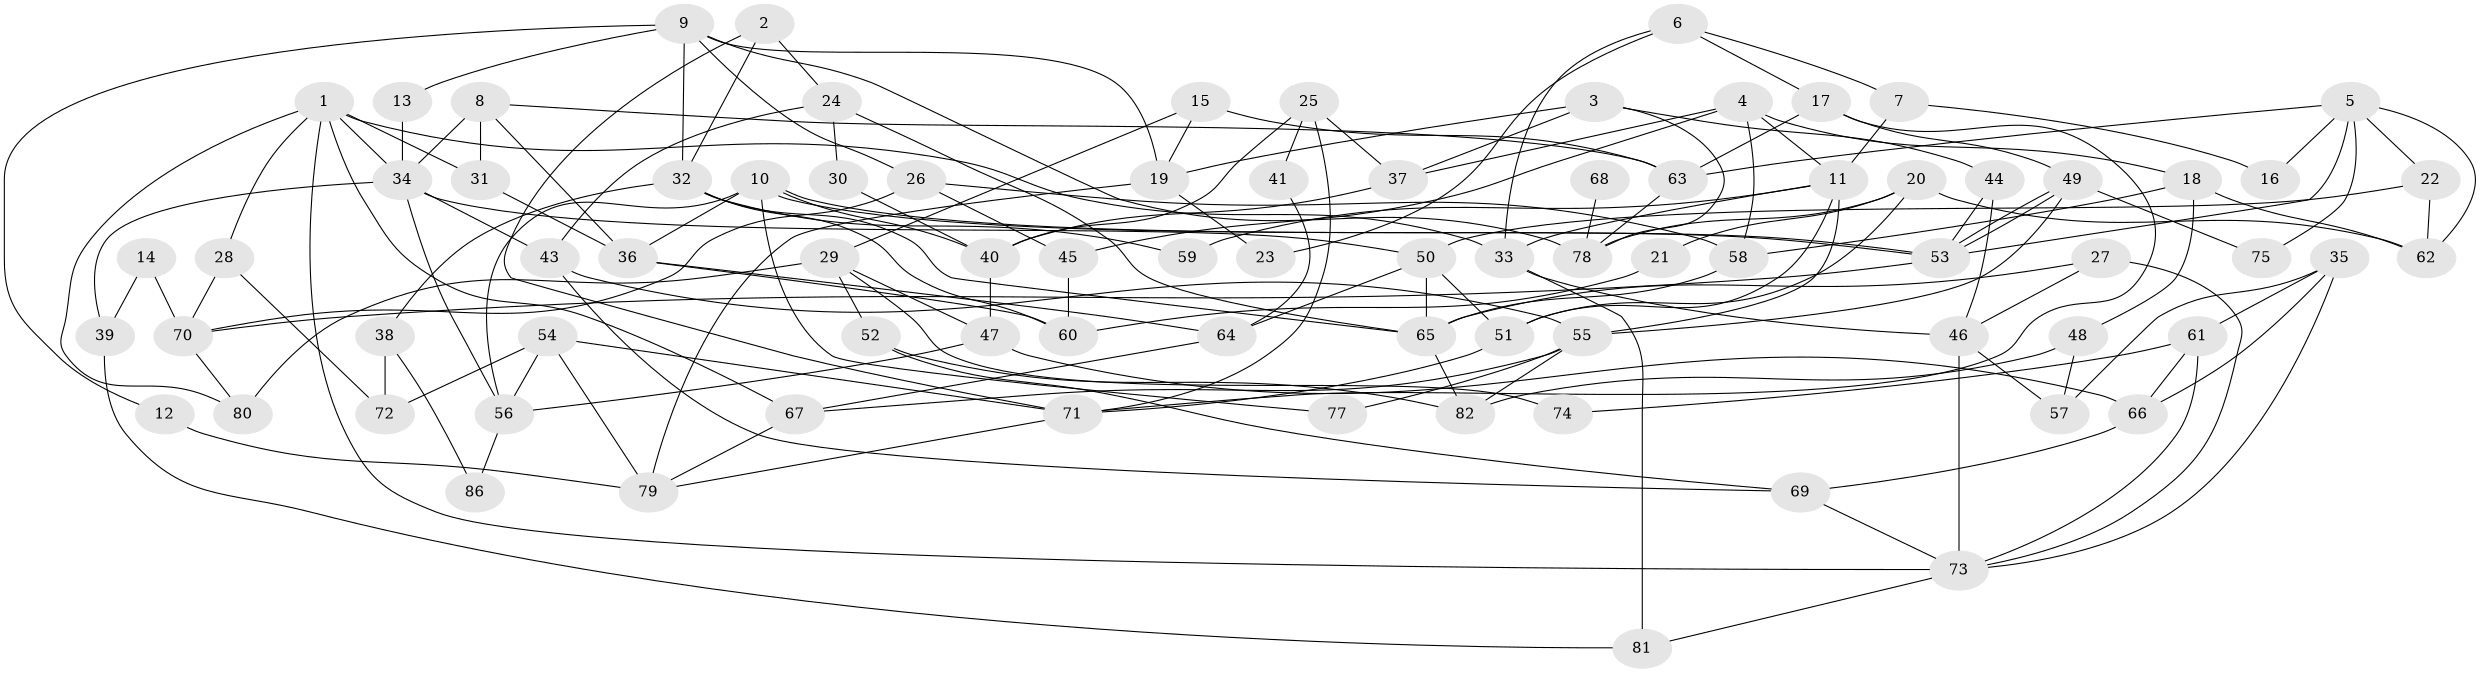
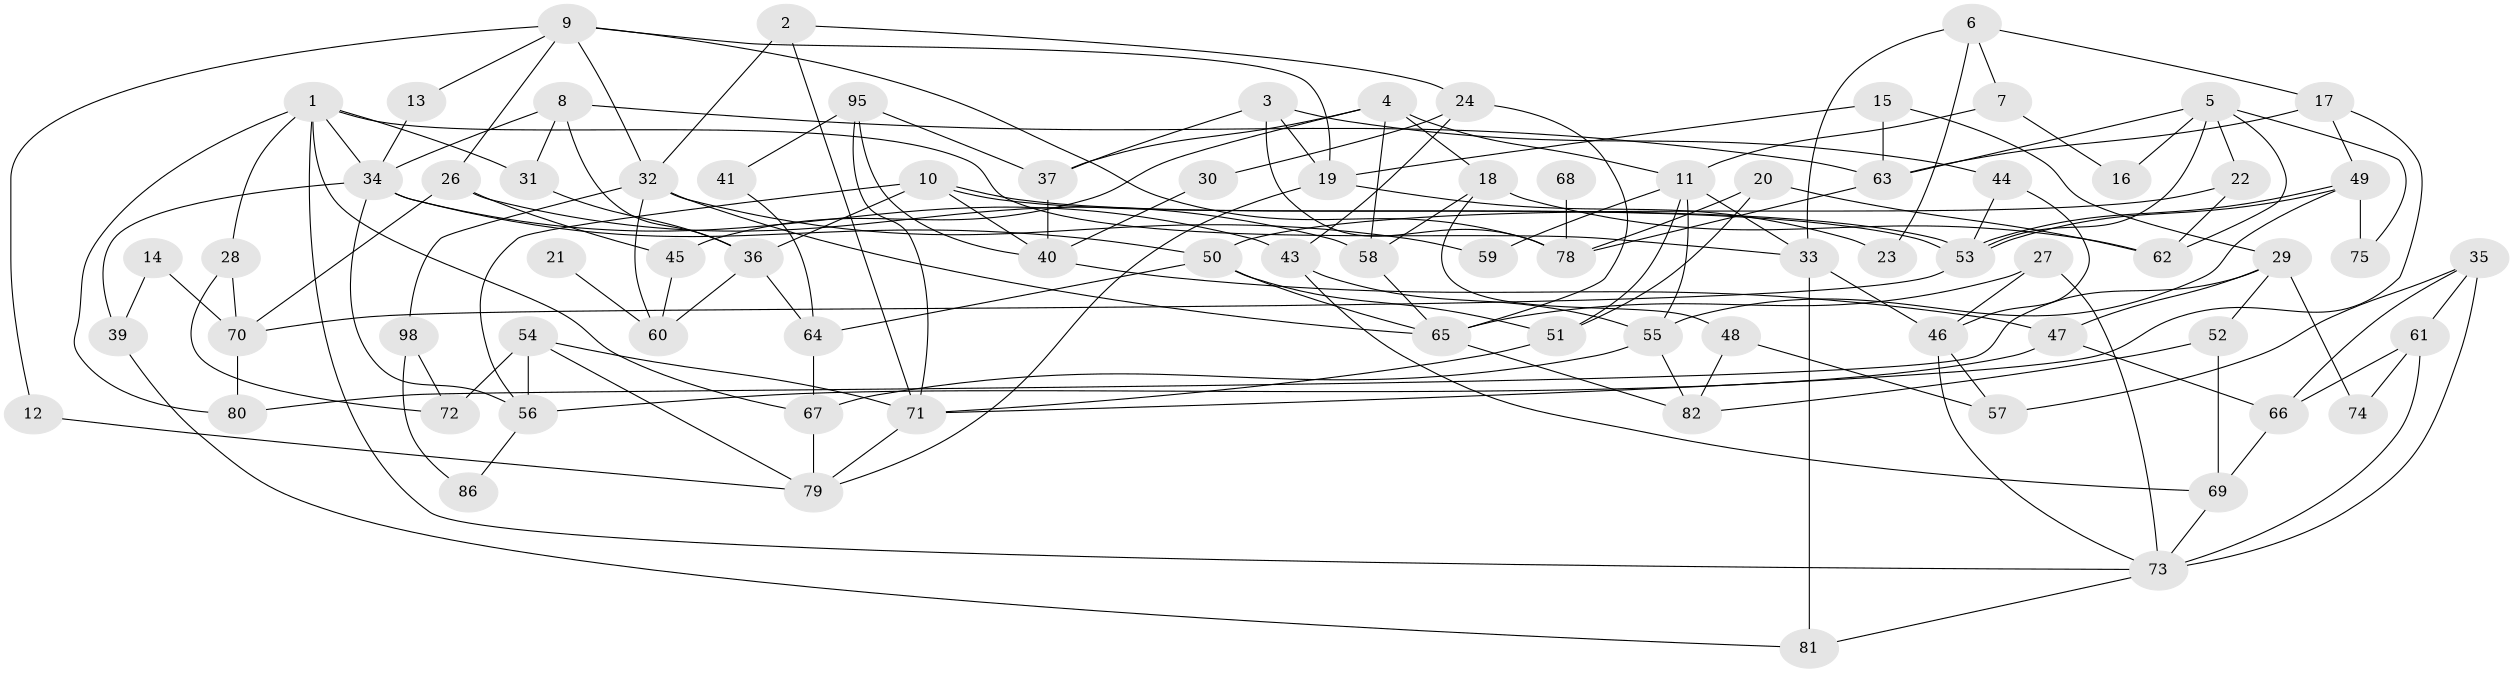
(1309, 102) -> (858, 102)
(1740, 227) -> none
(385, 336) -> (409, 336)
(1337, 414) -> none
